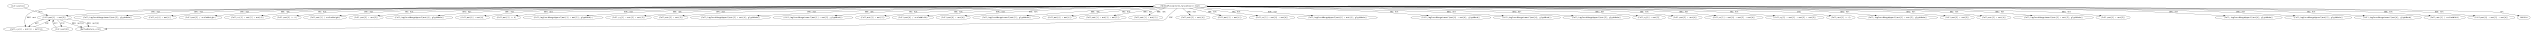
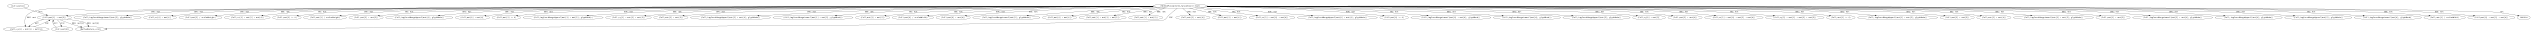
(1800, 12) -> (1800, 12)
none -> (1394, 18)
none -> (2173, 18)
